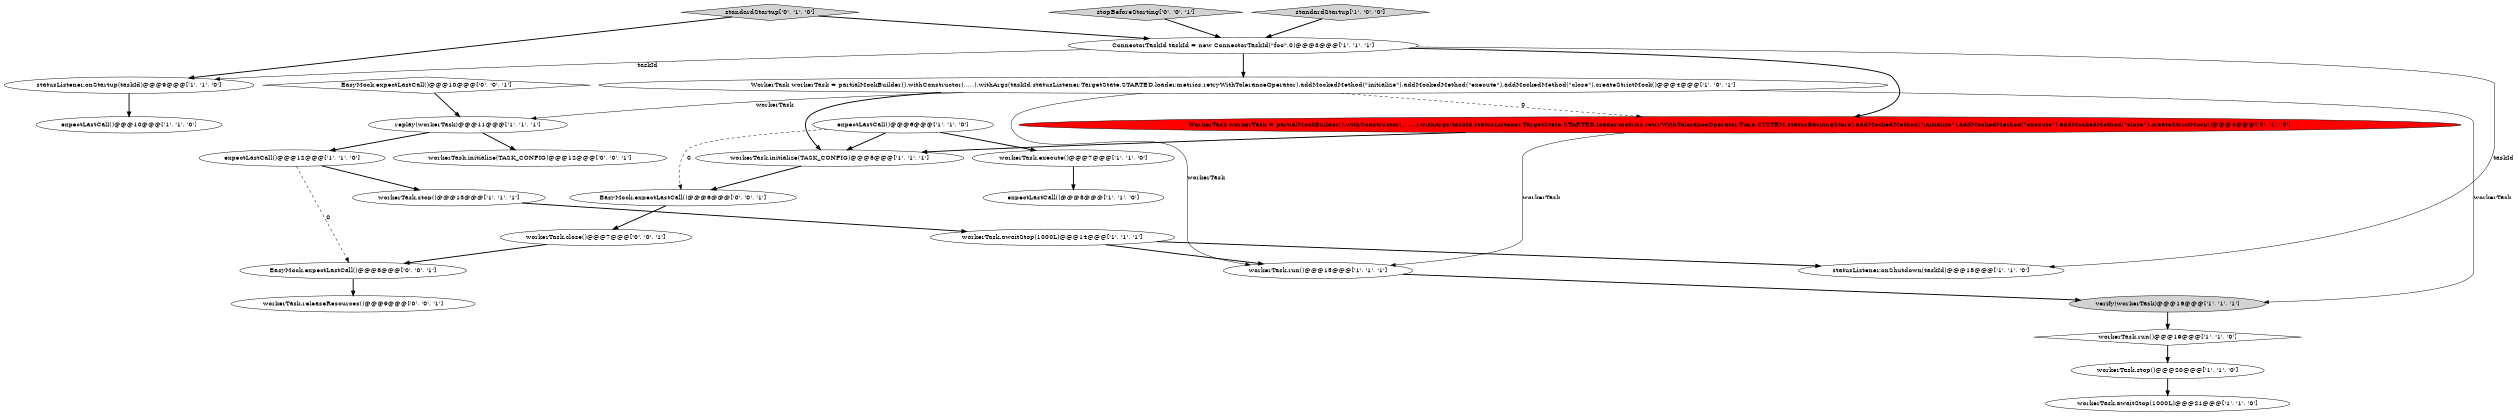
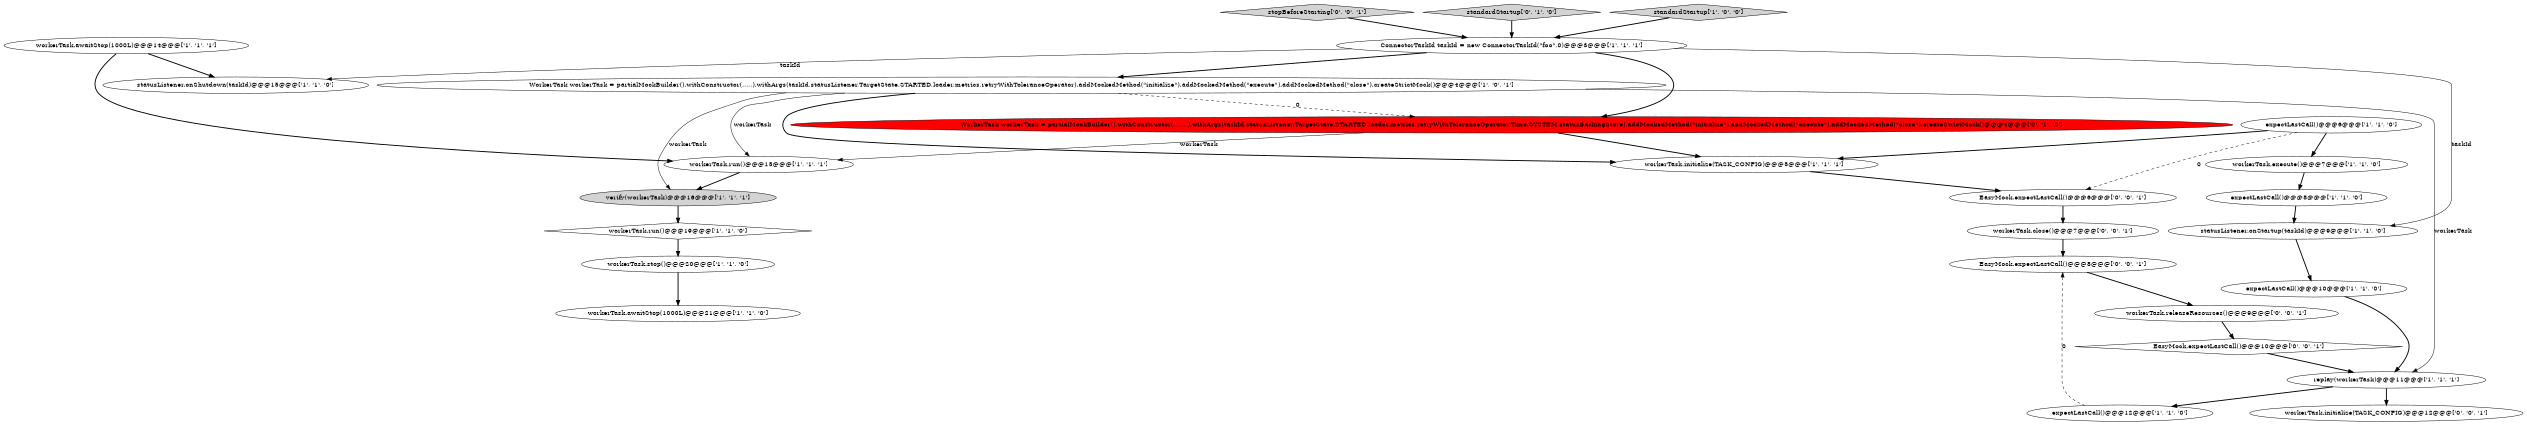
(463, 47) -> (2295, 212)
(449, 198) -> none
none -> (2393, 322)
none -> (2226, 328)
